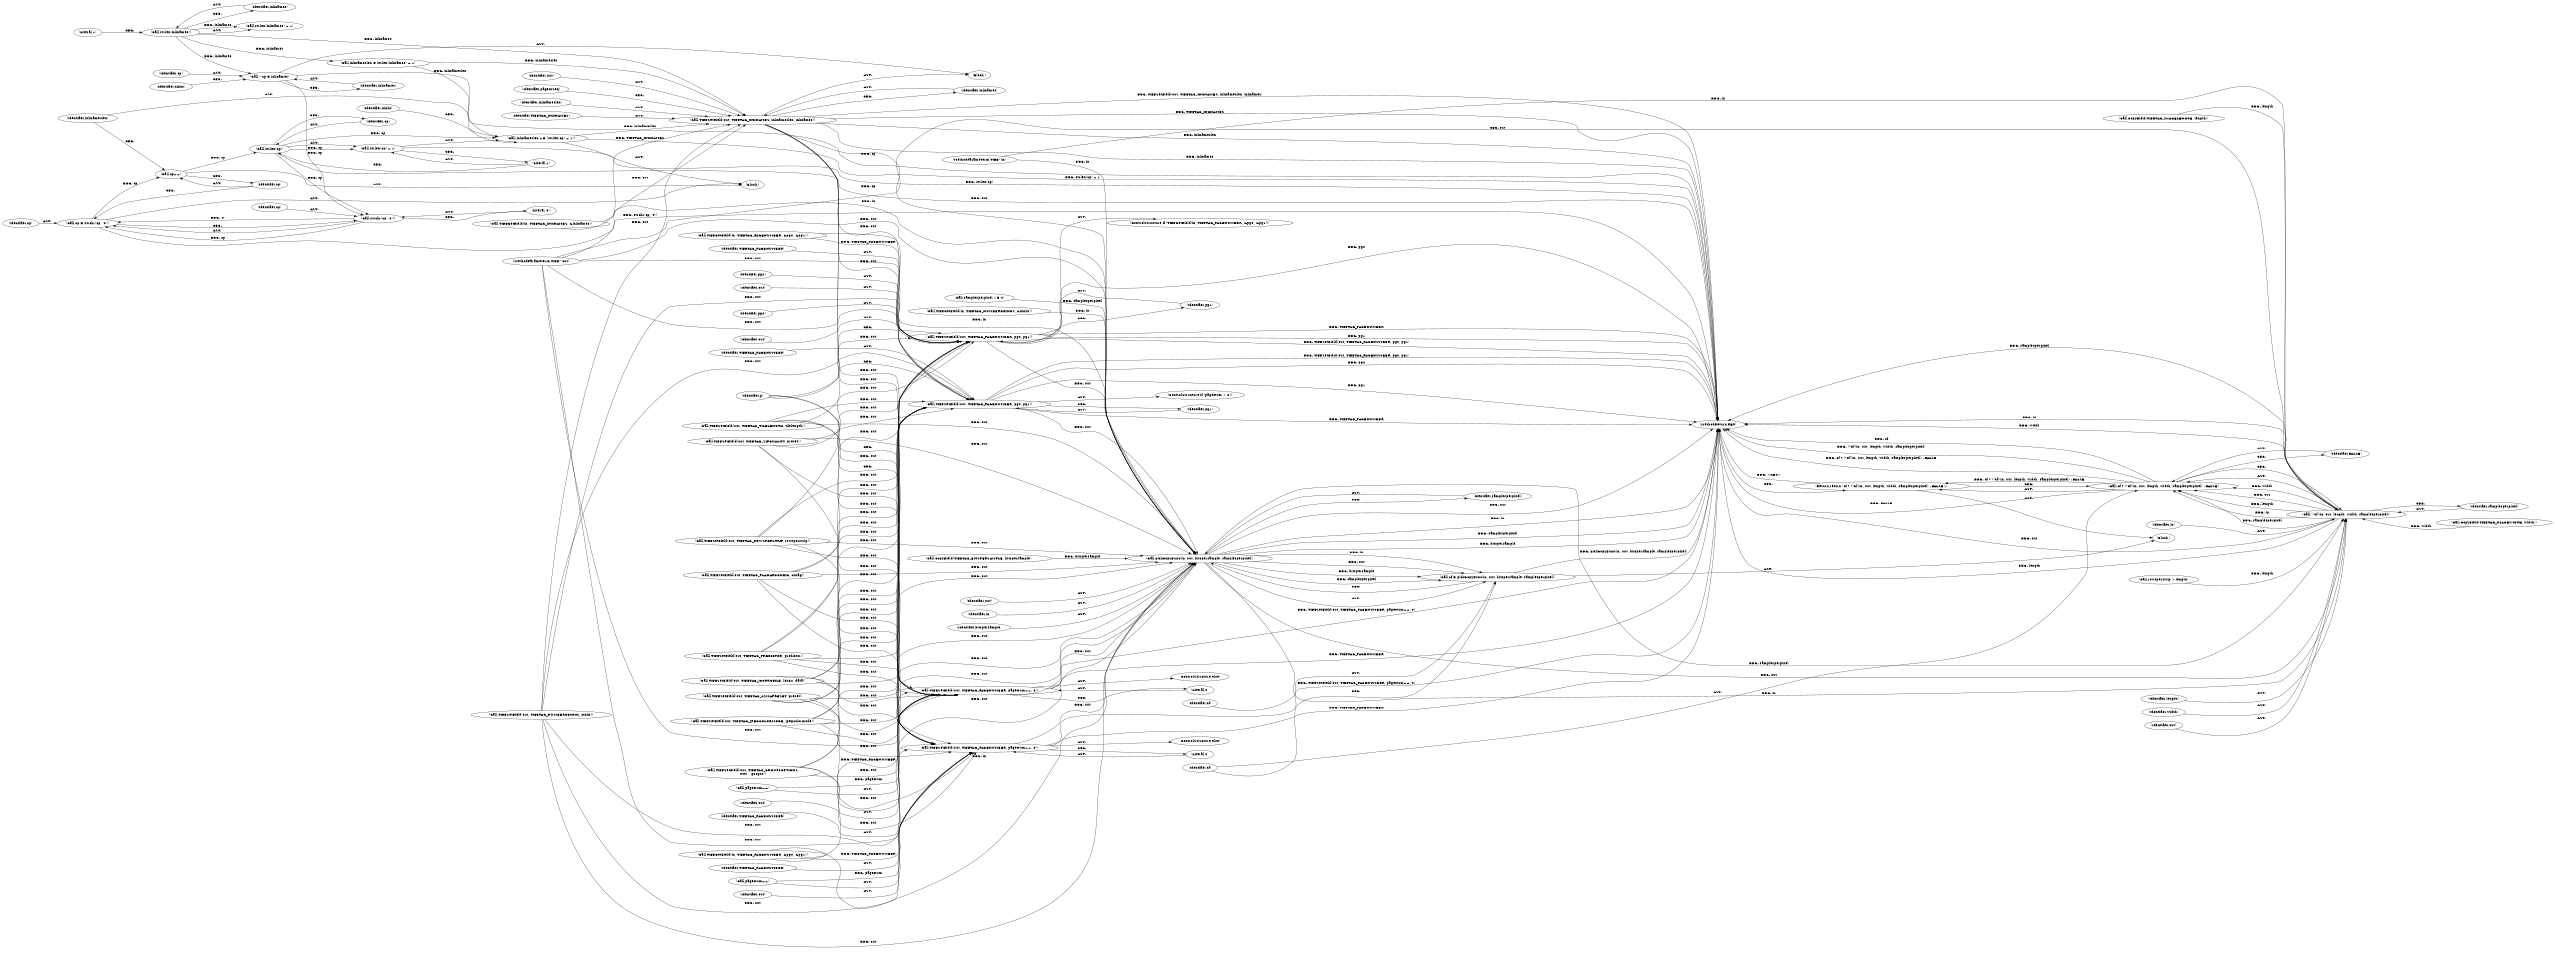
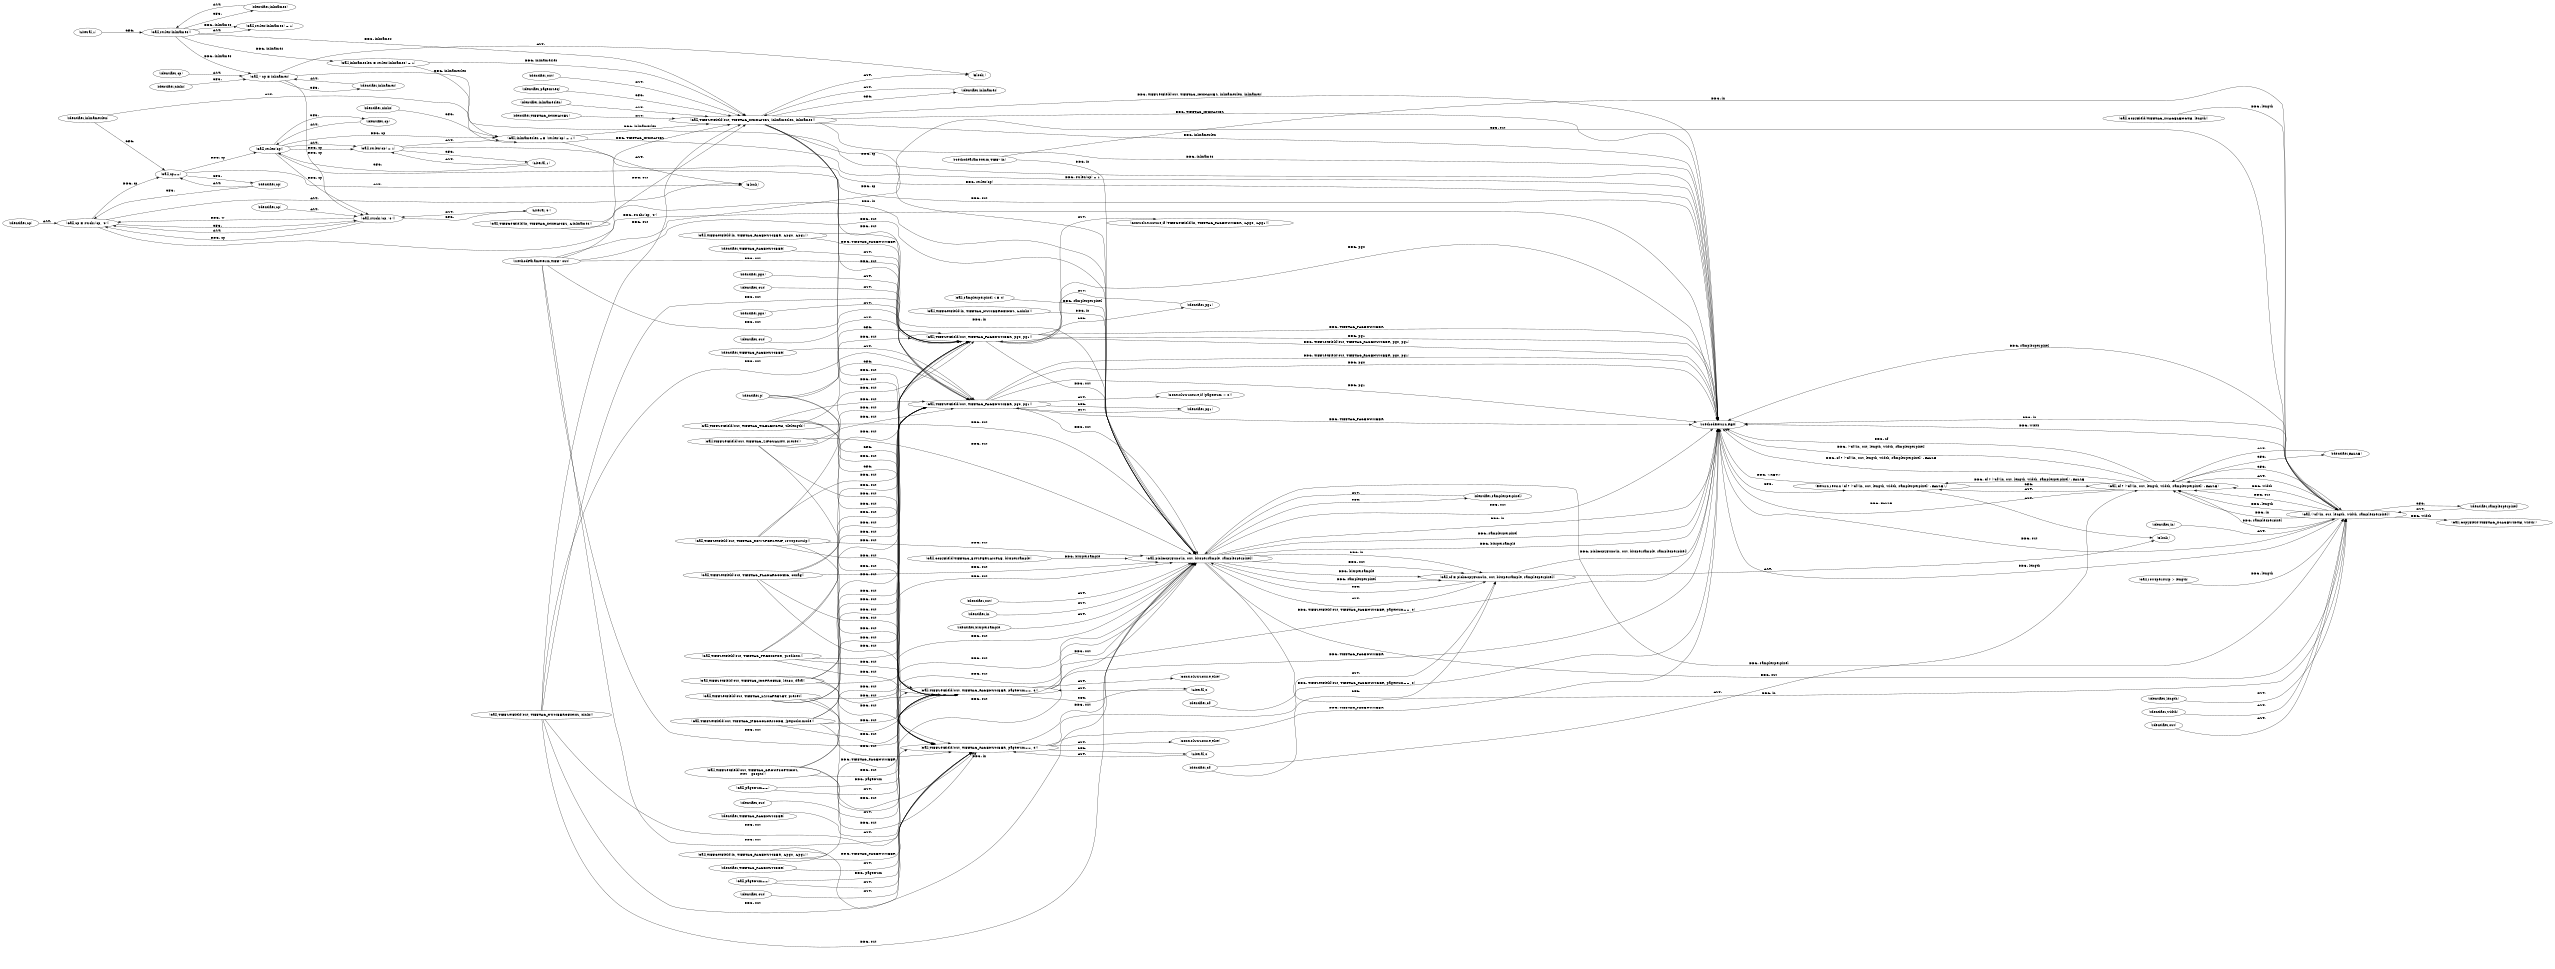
(2416, 529) -> (2420, 519)
